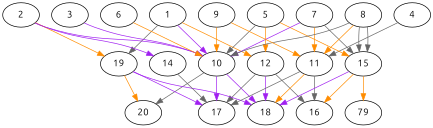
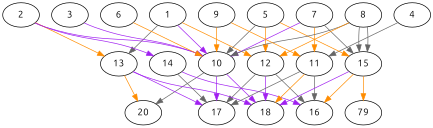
(342, 36) -> (308, 42)
(119, 64) -> (119, 64)
none -> (232, 87)
